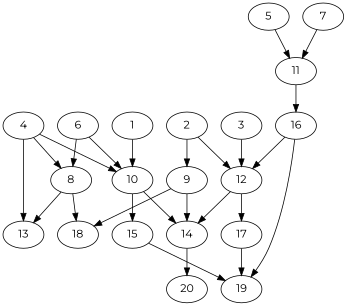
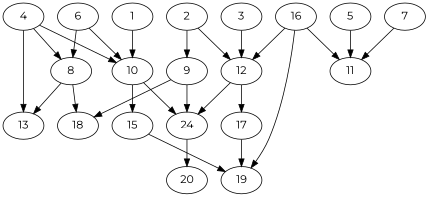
(296, 95) -> (320, 41)
(187, 235) -> (187, 126)
